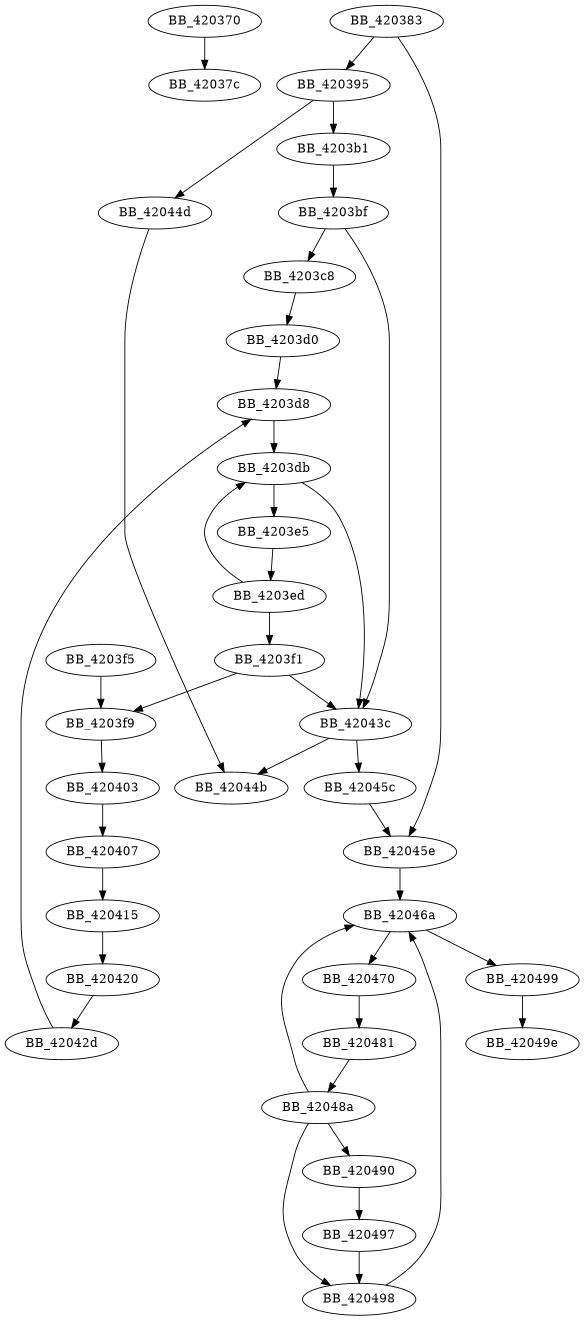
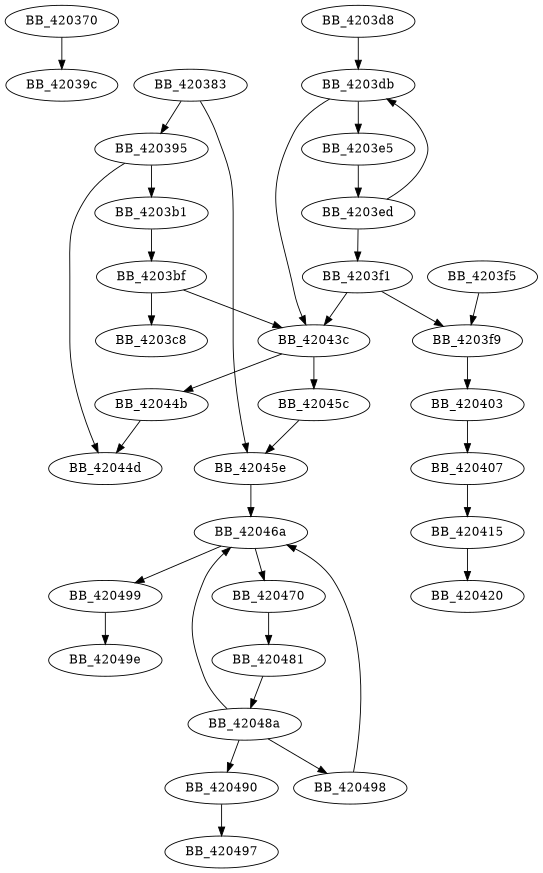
(205, 85) -> (62, 85)
(283, 341) -> none
(125, 505) -> (131, 433)
(62, 1044) -> none
(359, 1263) -> none
